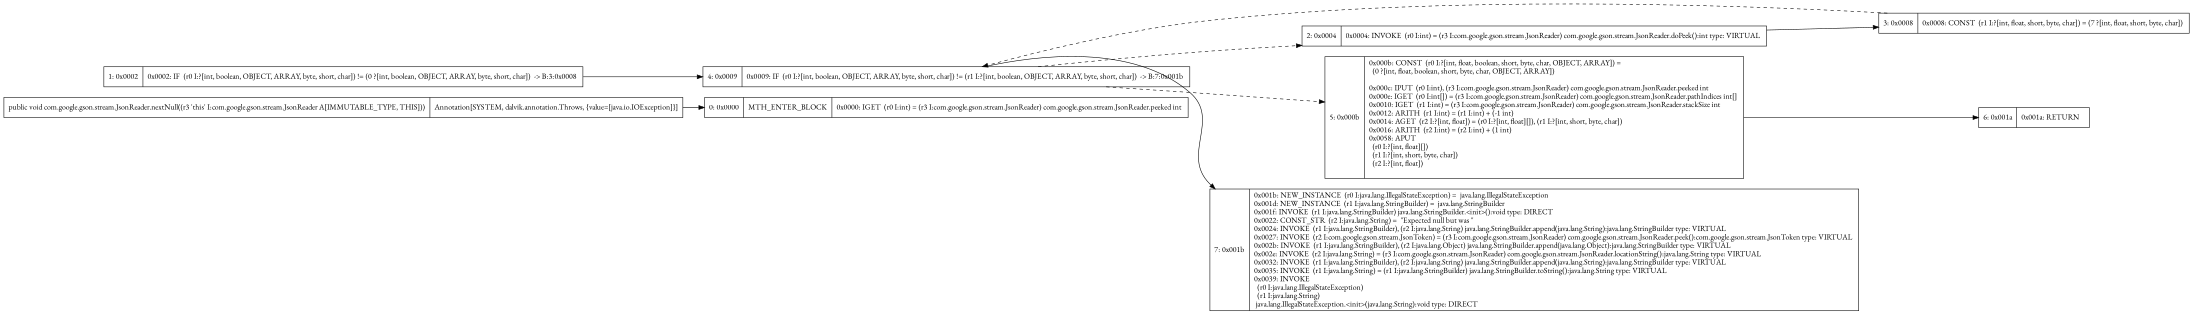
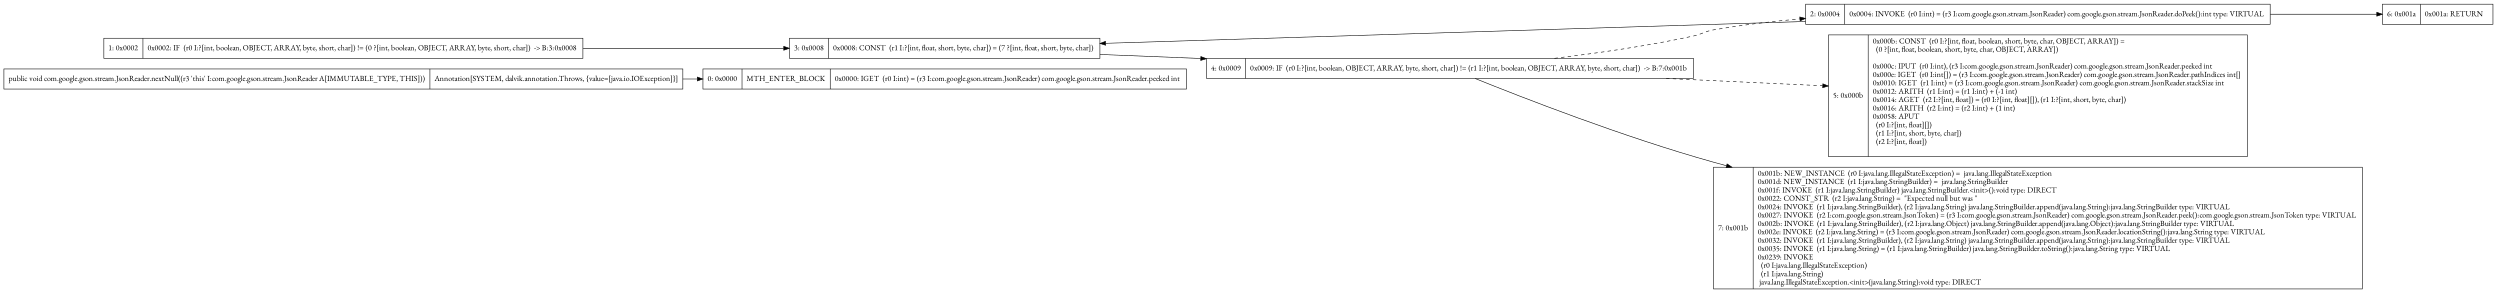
(1435, 6) -> (1150, 56)
(640, 77) -> (683, 48)
(1858, 118) -> (2324, 14)
(1284, 279) -> (1787, 257)
